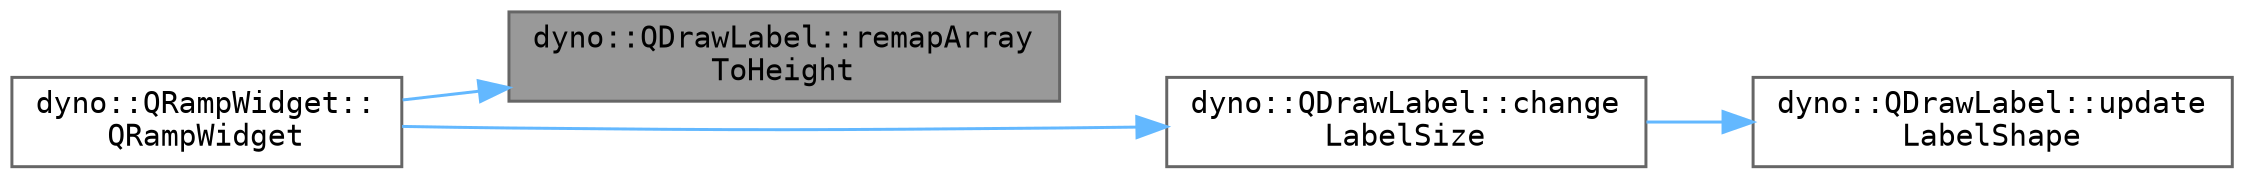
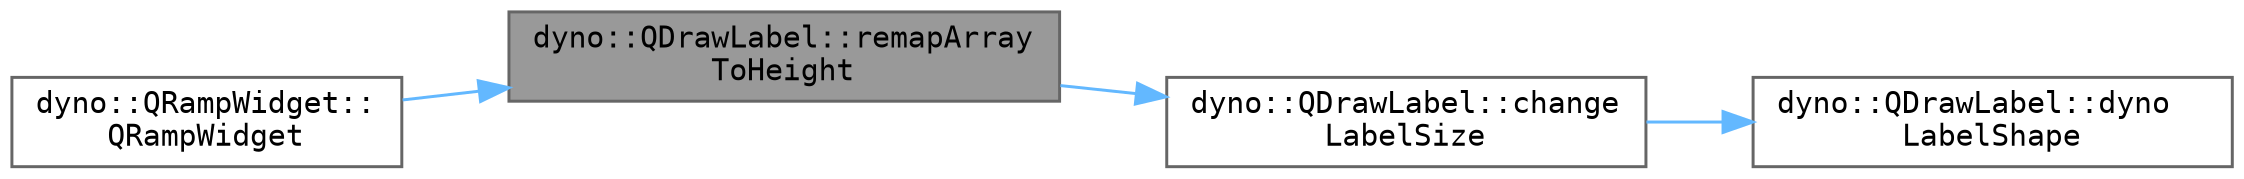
(1993, 122) -> (1993, 122)
(769, 130) -> (1098, 90)
